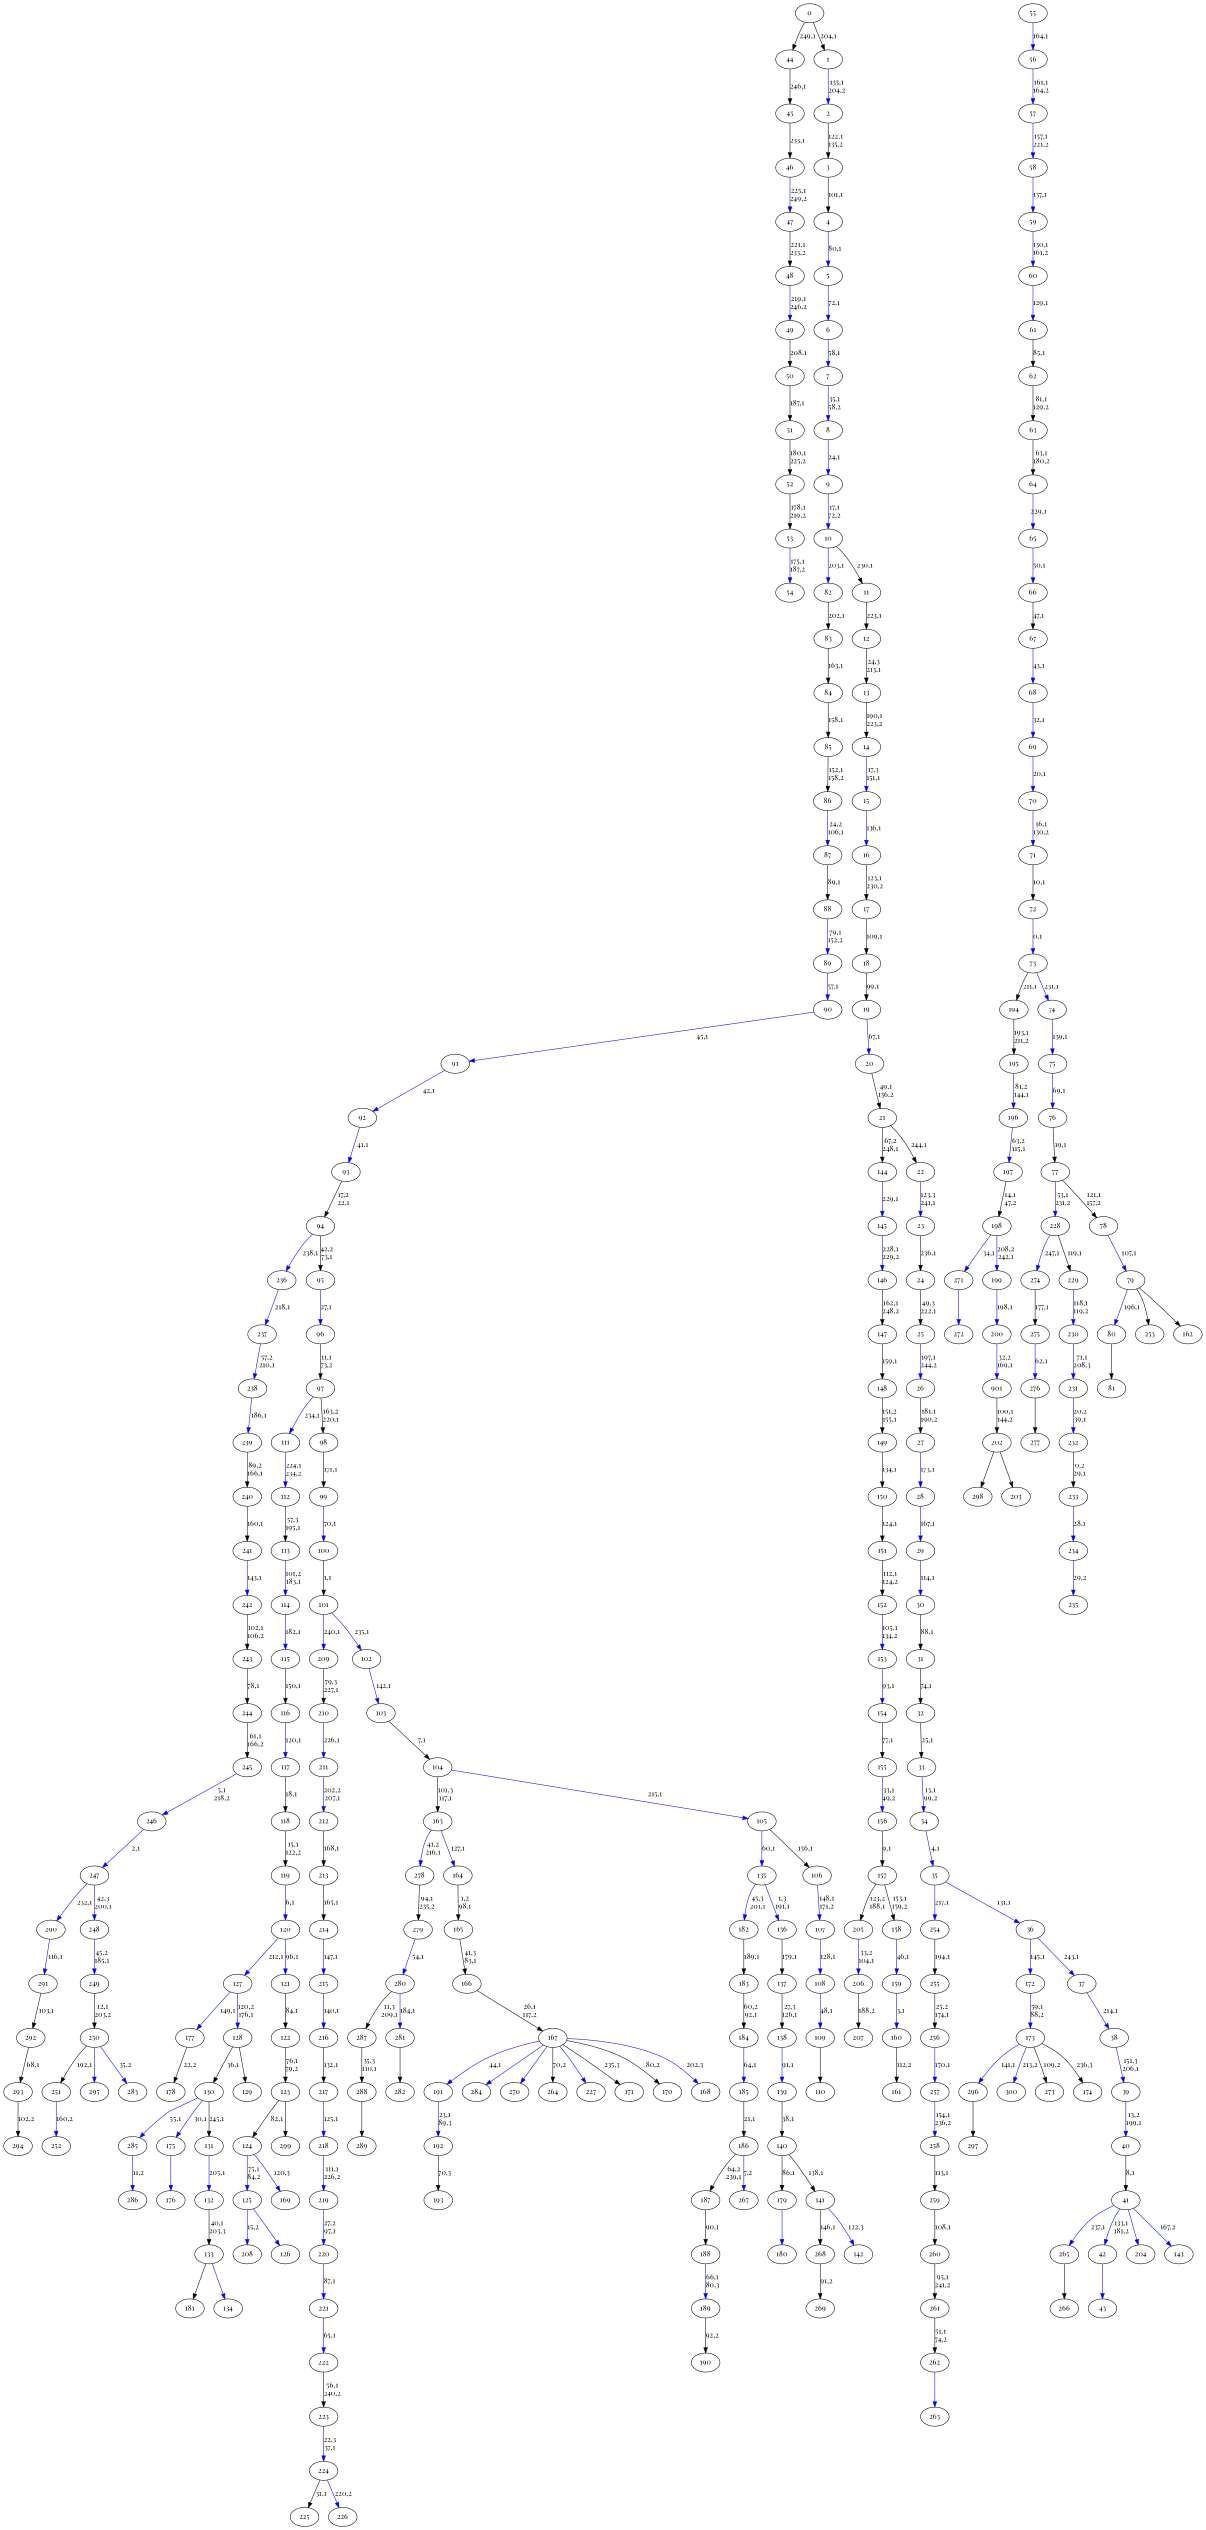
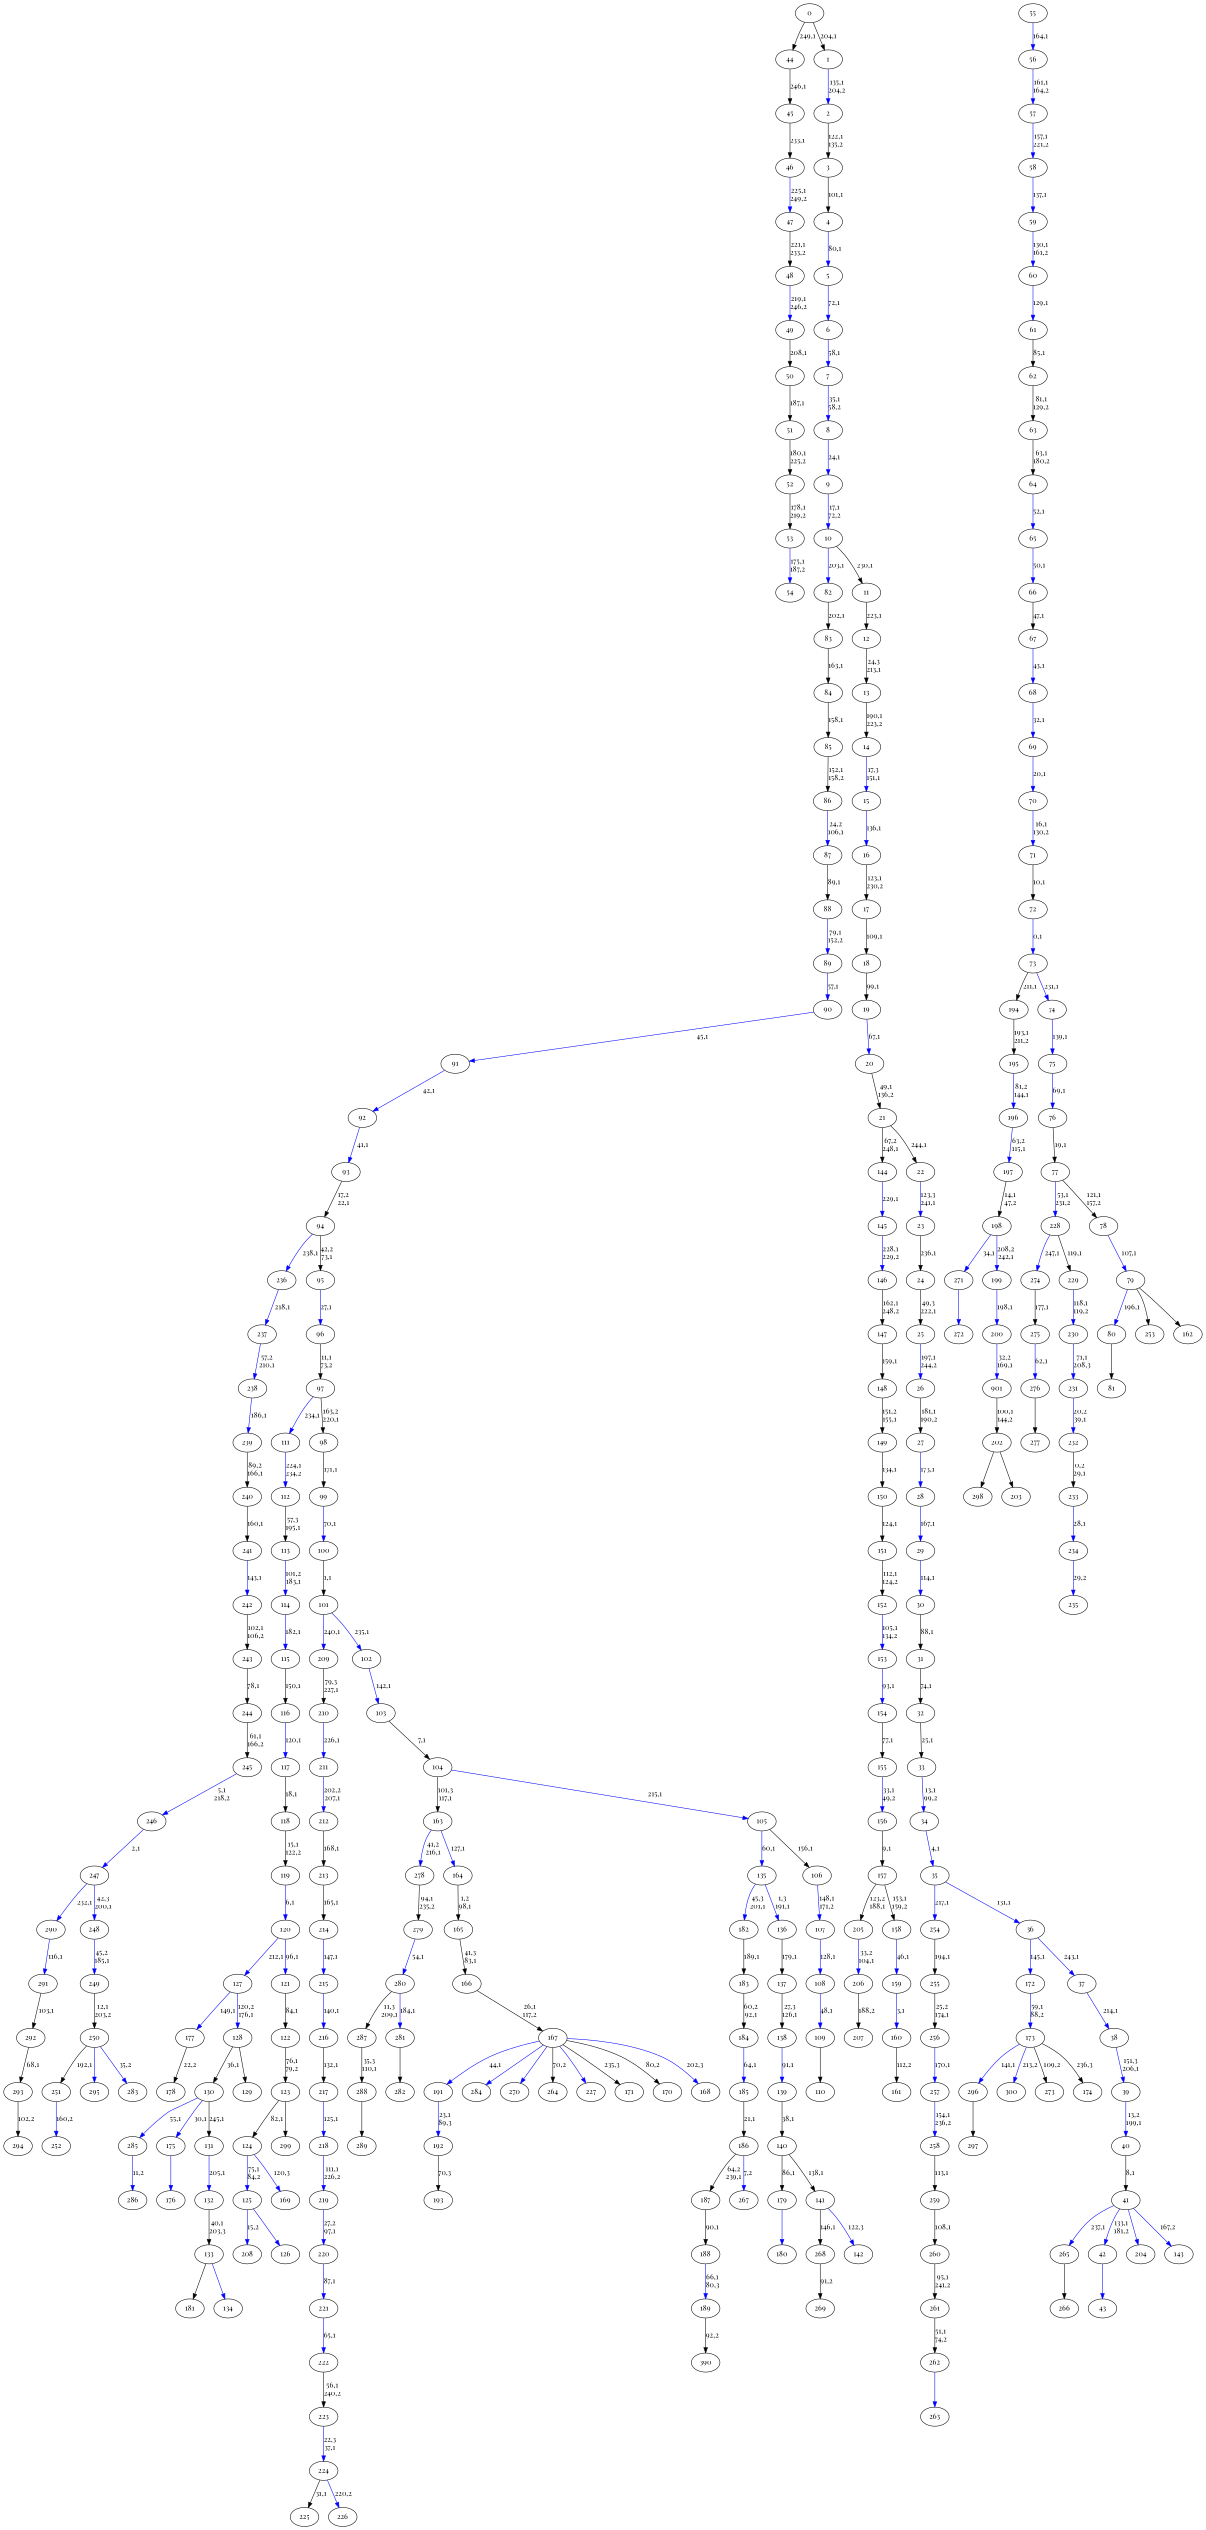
(1039, 511) -> (1039, 511)
(706, 2363) -> (706, 2363)
